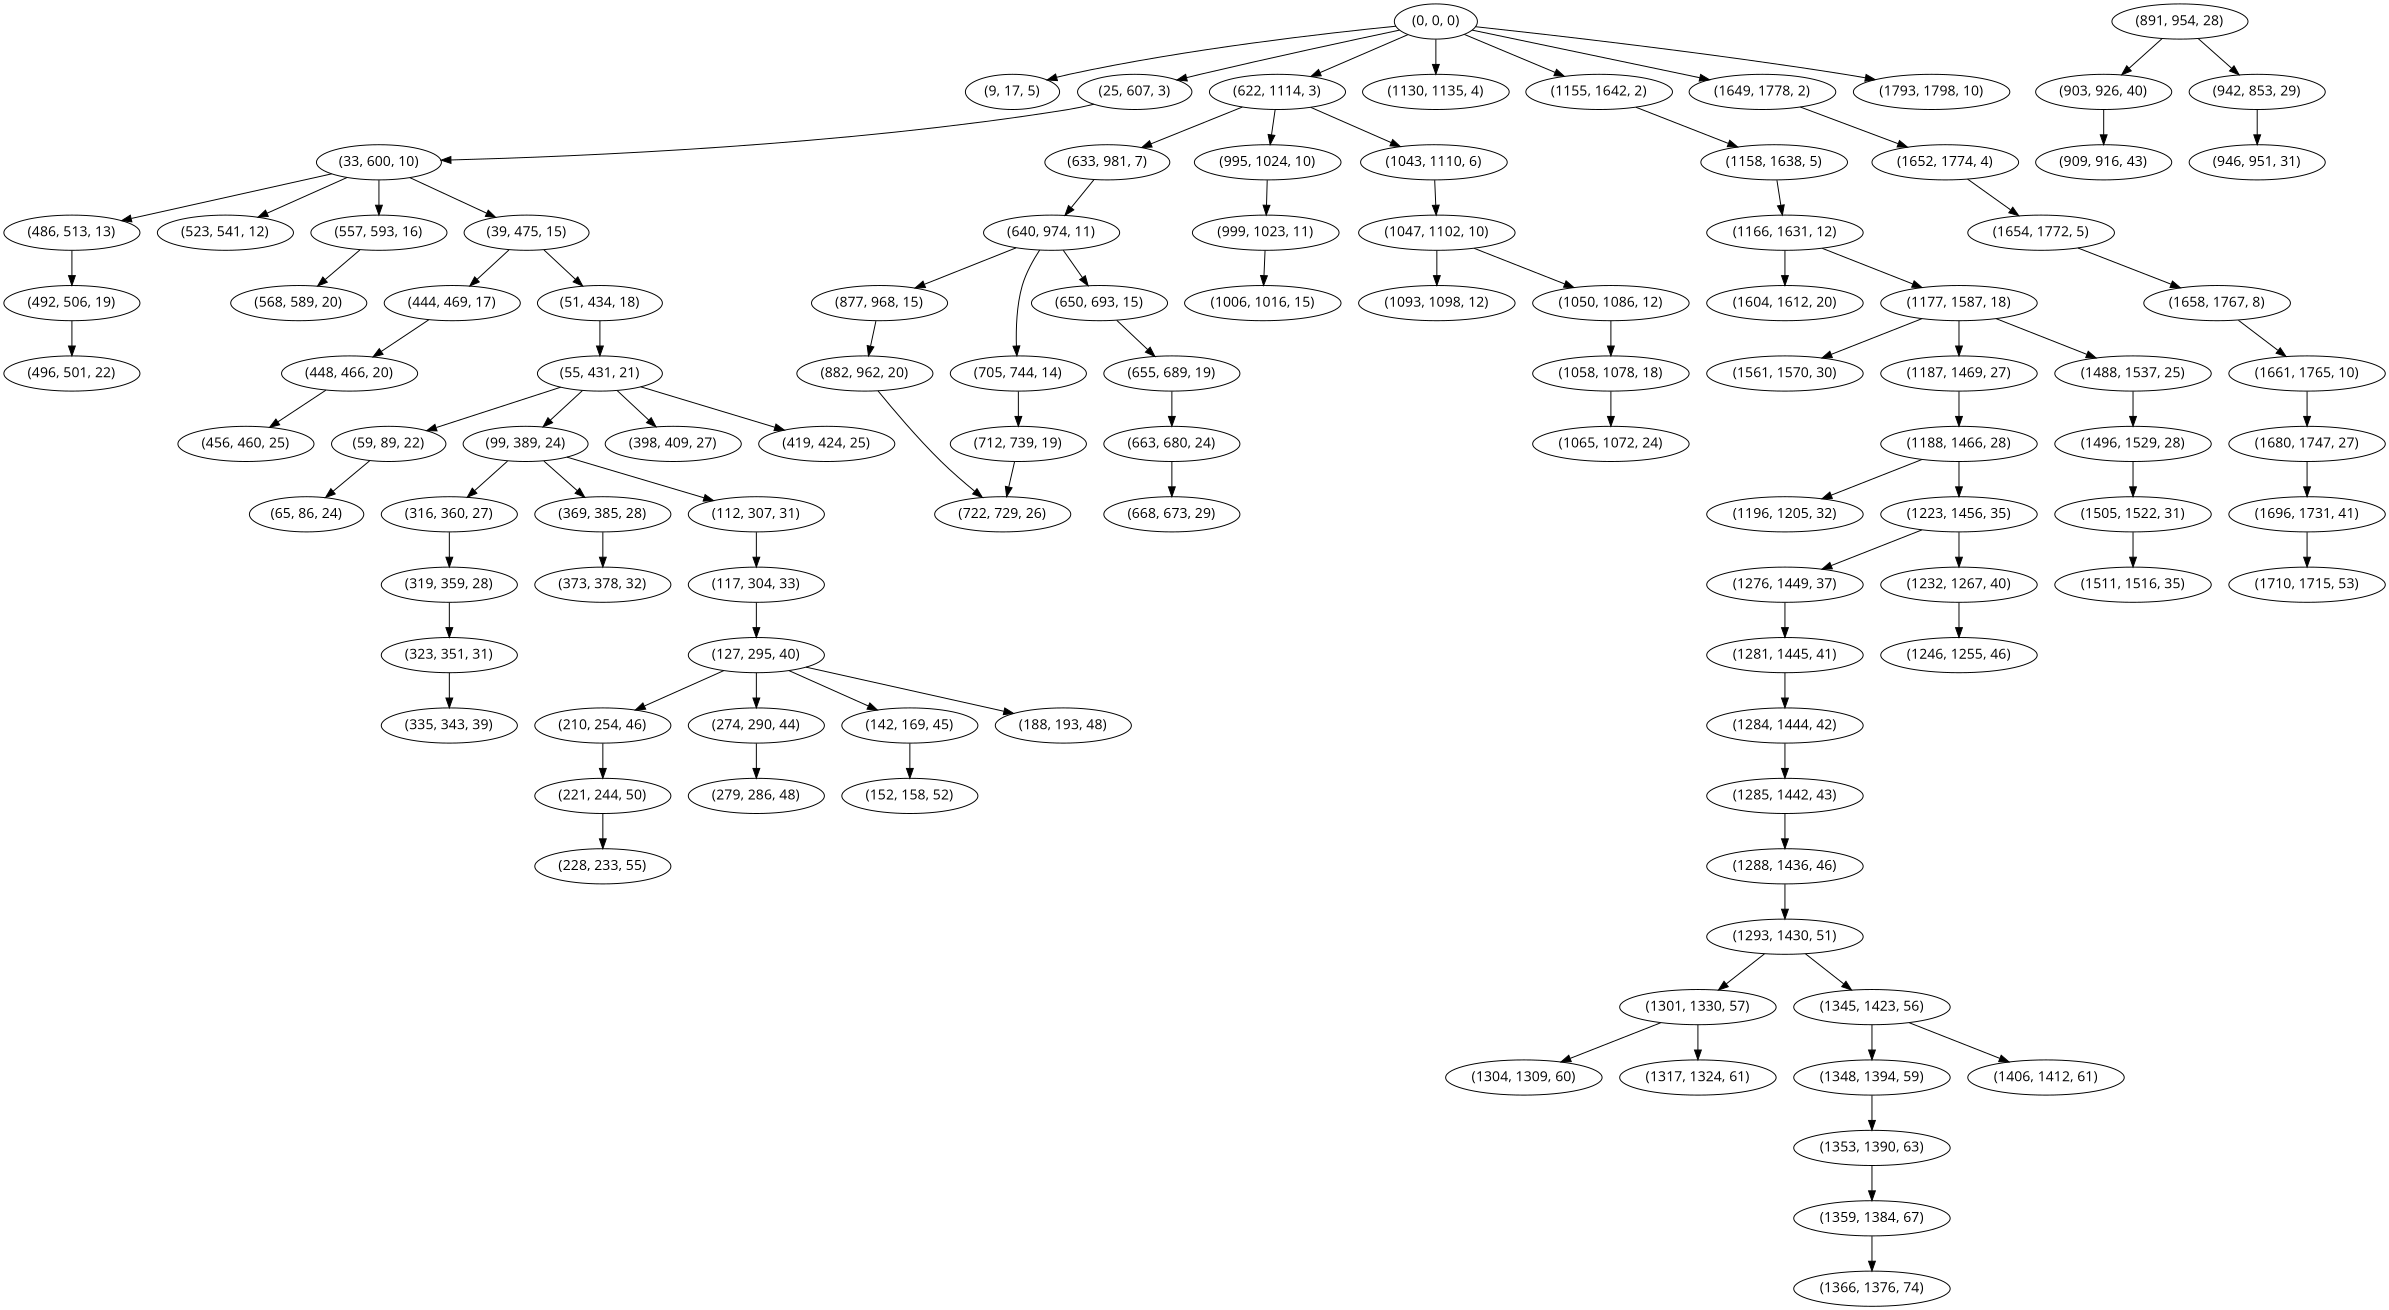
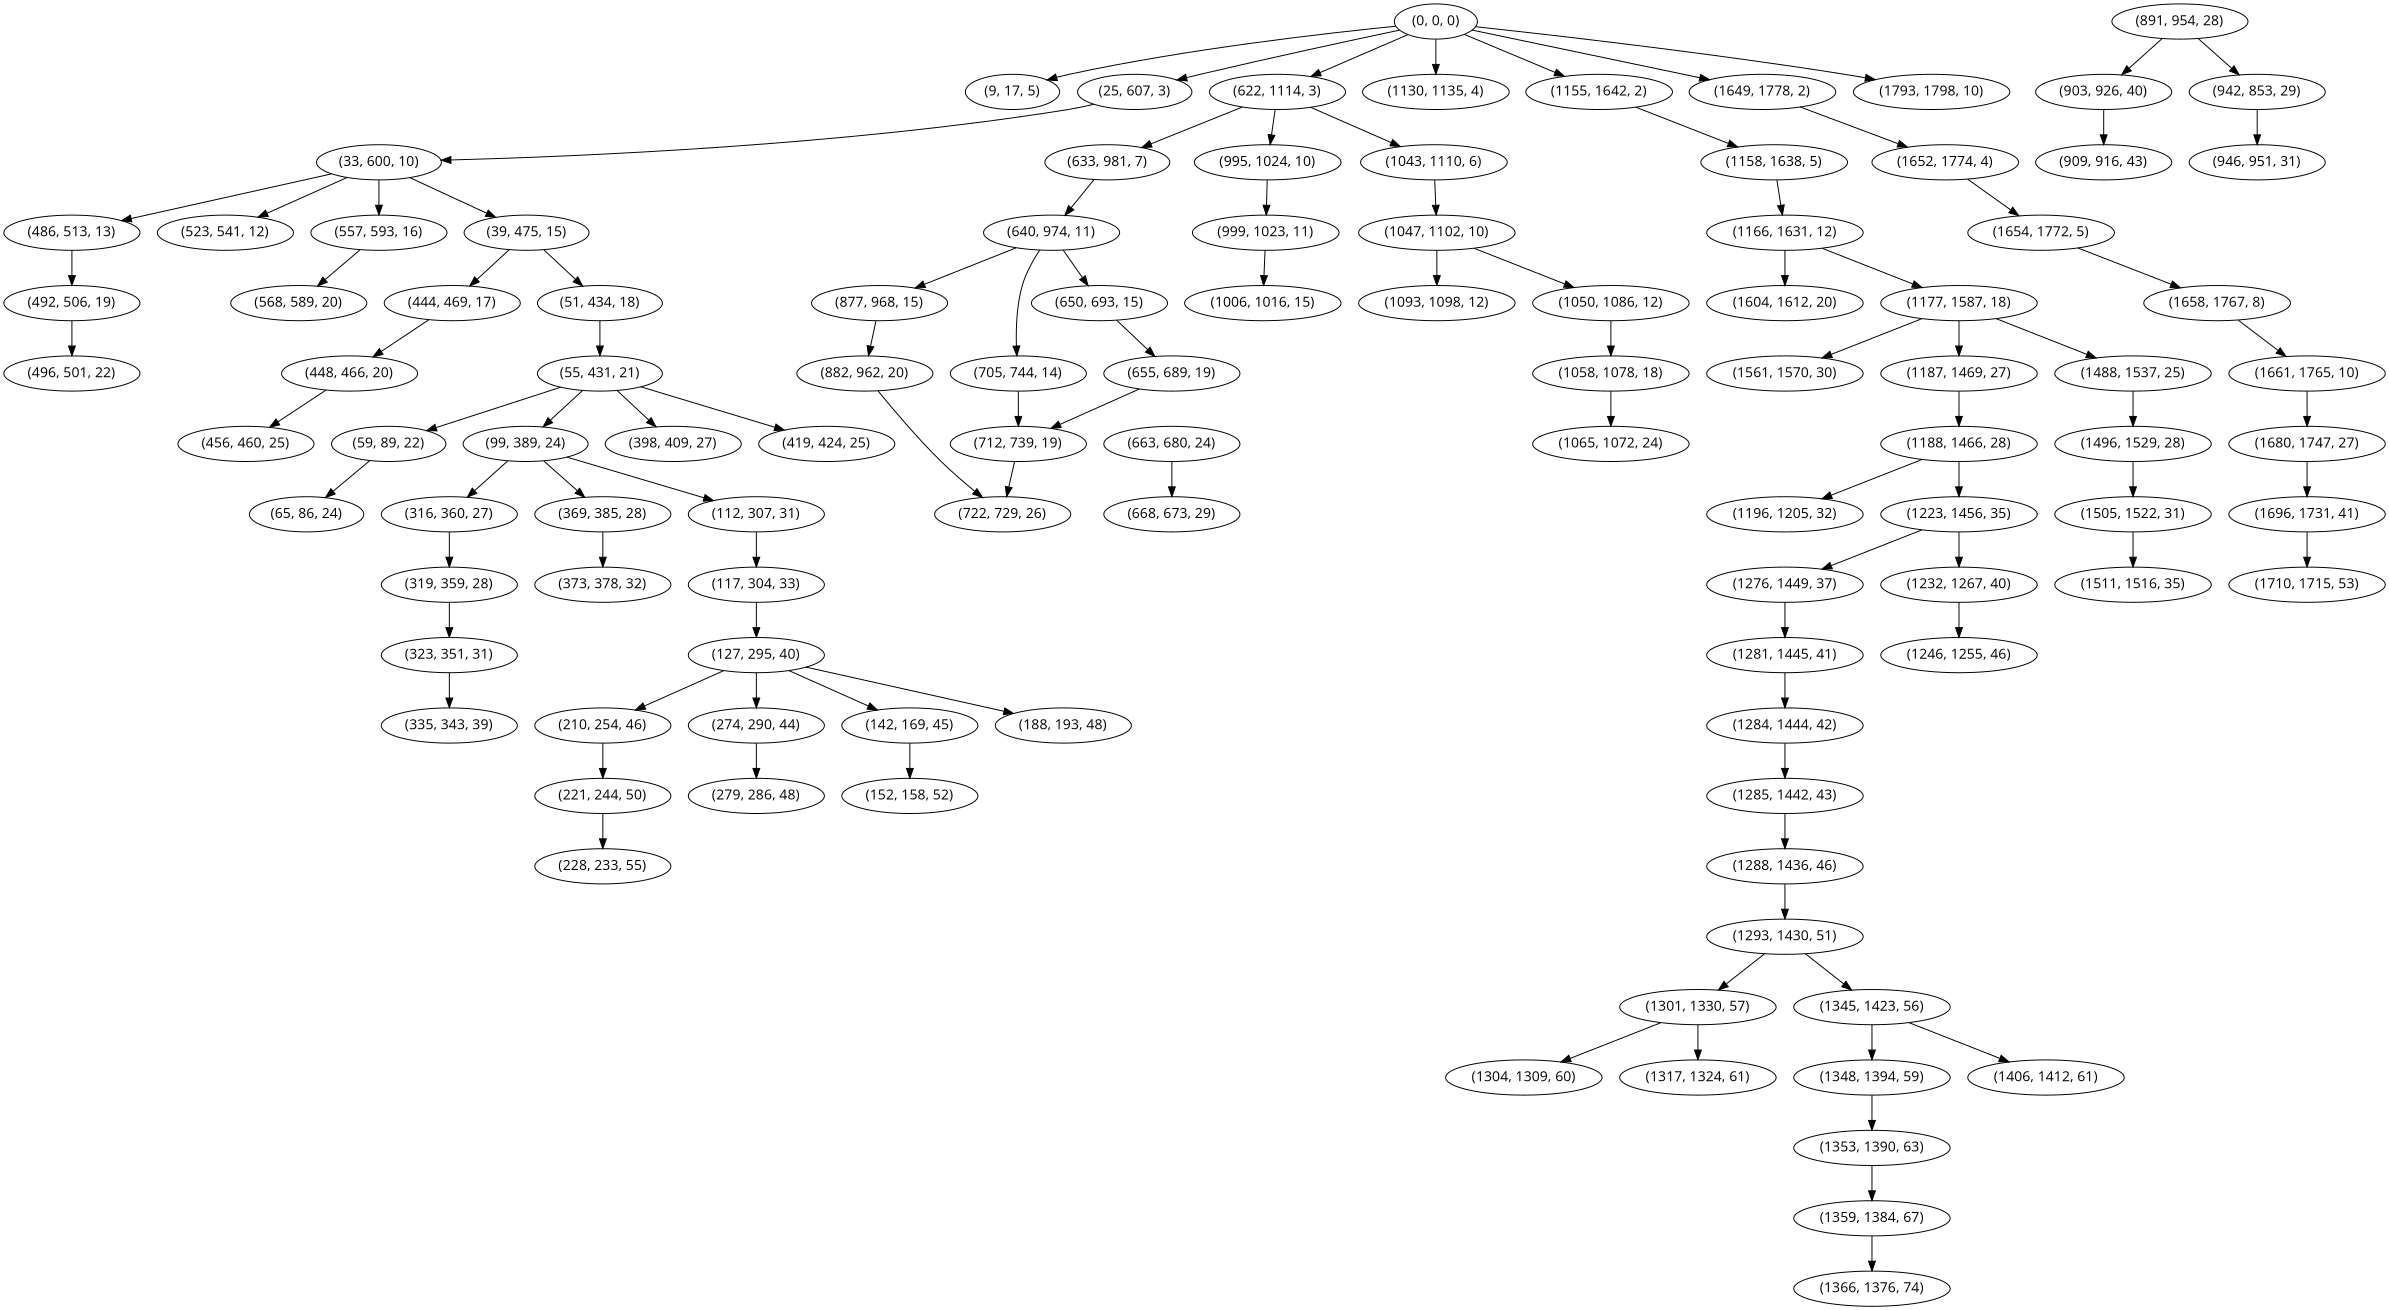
(1172, 404) -> (1100, 407)
